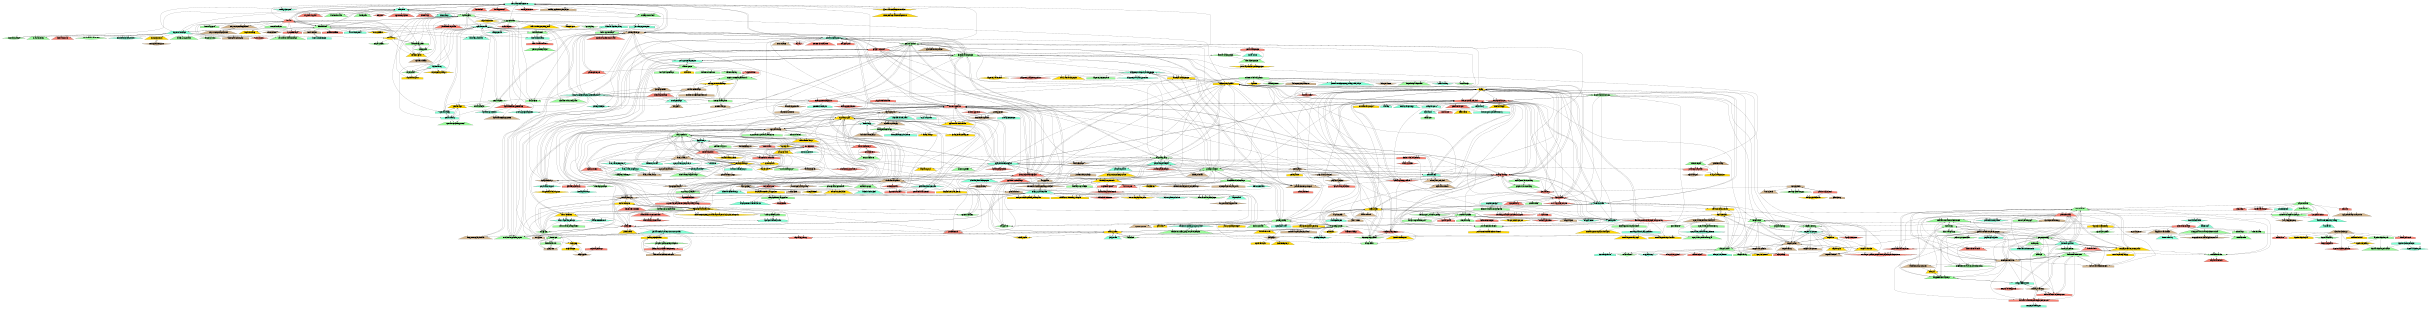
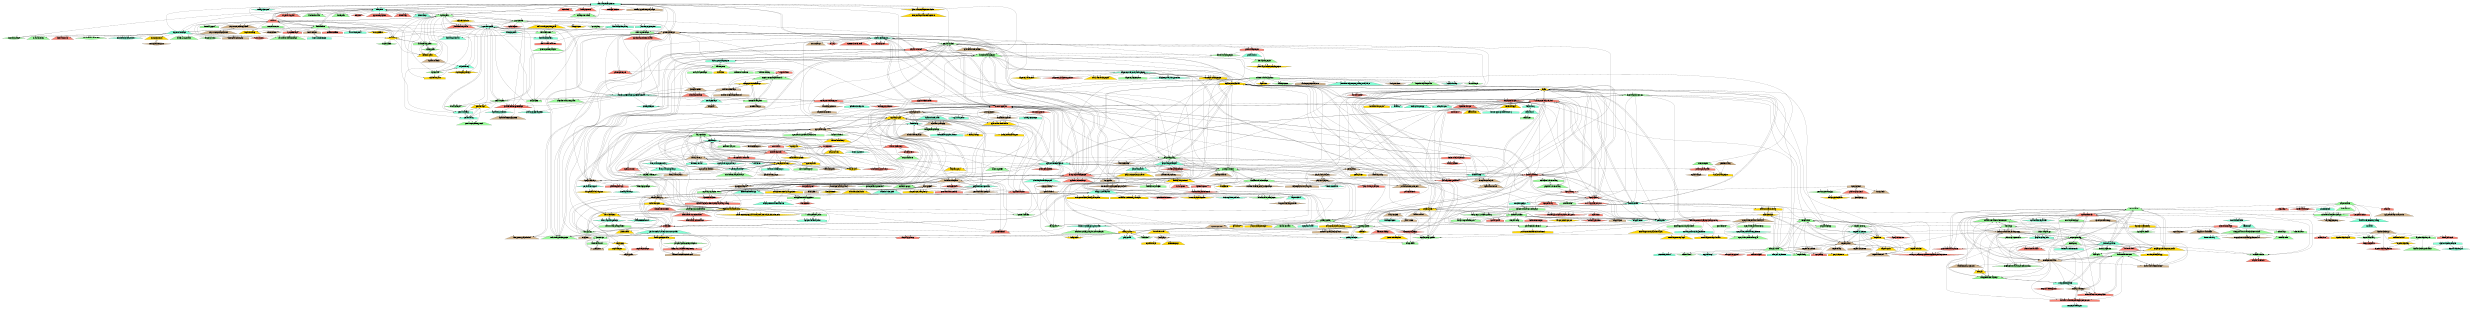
none -> (1378, 175)
none -> (981, 192)
(1825, 192) -> (1856, 192)
